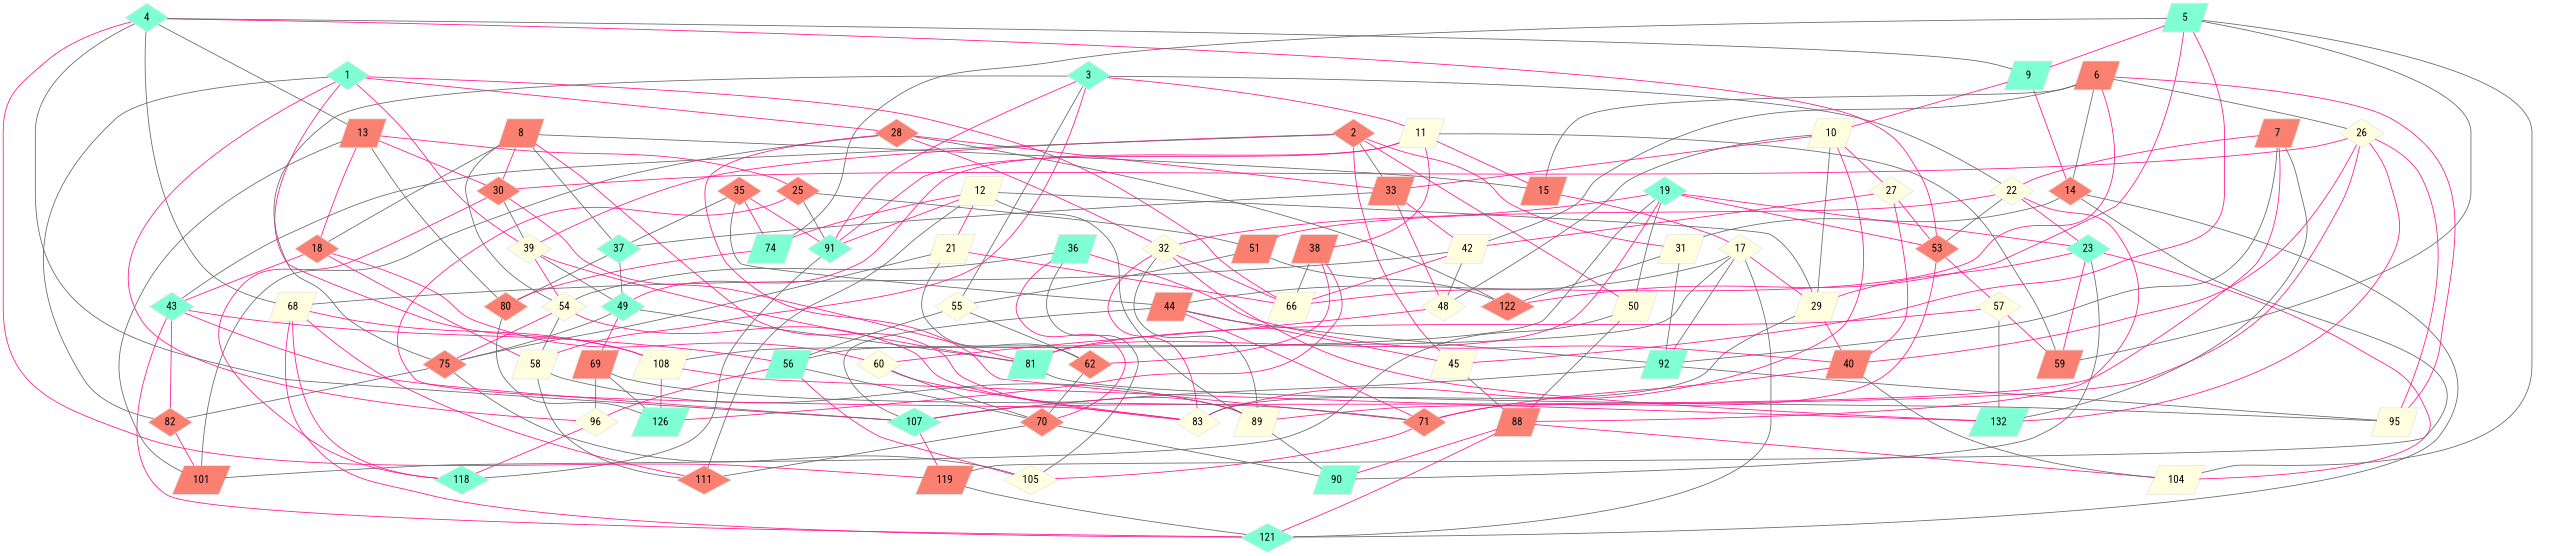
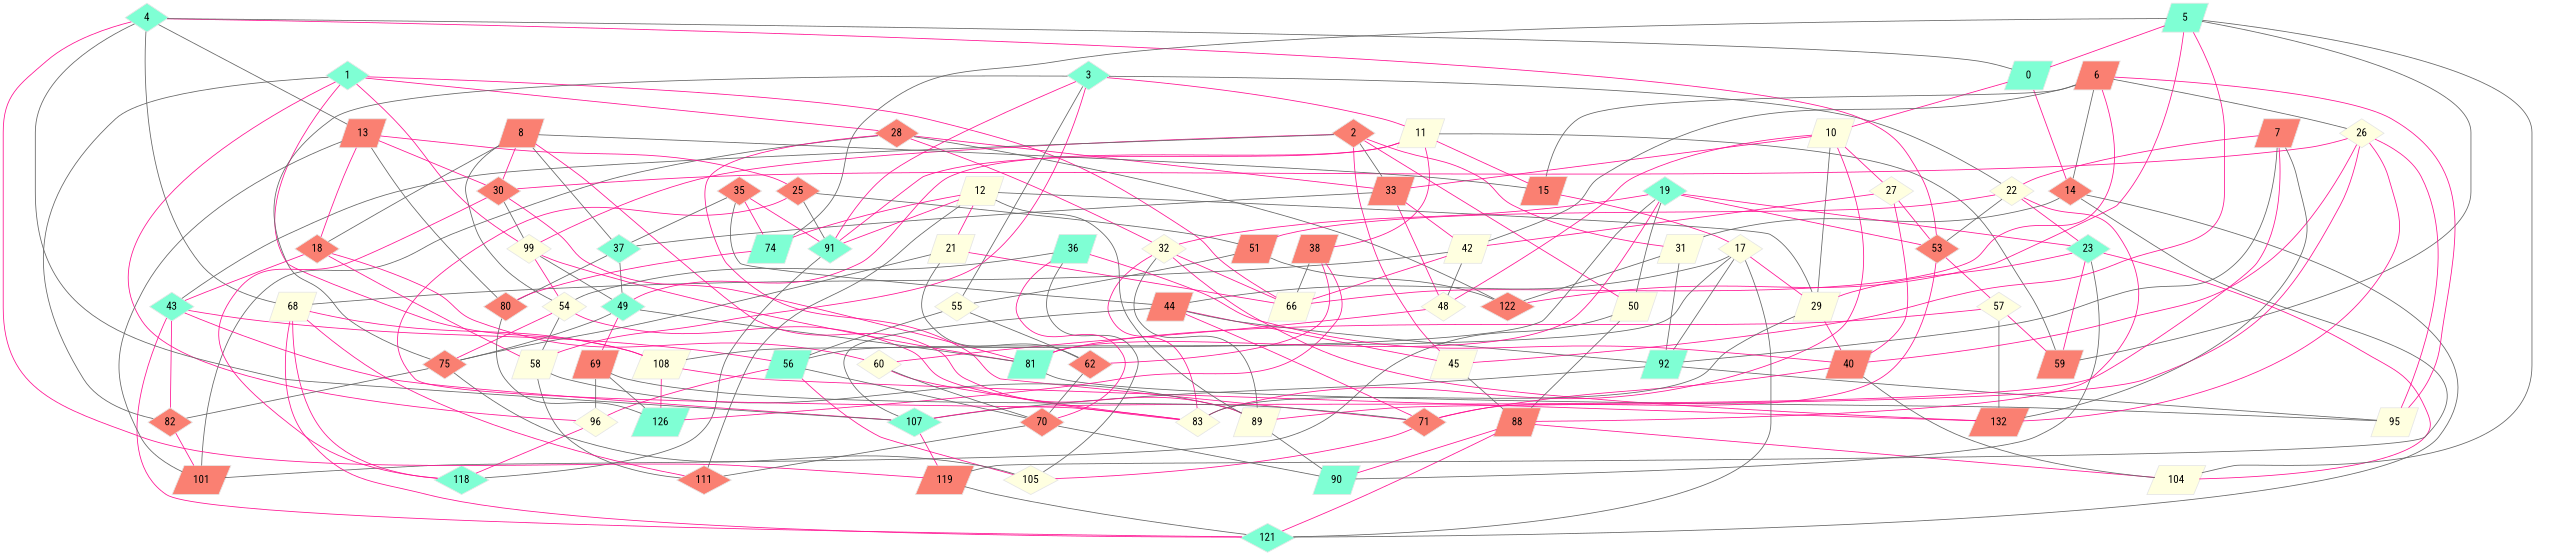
(2029, 75) -> (2029, 75)
(1620, 187) -> (1620, 187)
(529, 249) -> (529, 249)
(1999, 422) -> (1999, 422)
